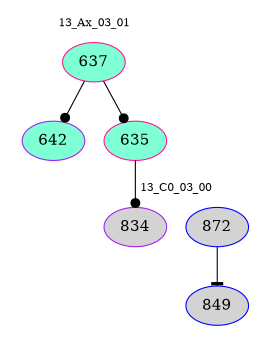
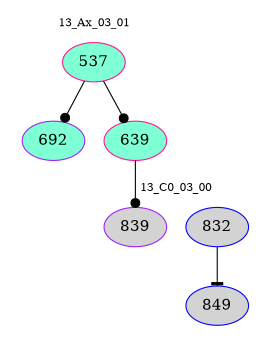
(94, 62) -> (94, 62)
(53, 141) -> (53, 141)
(135, 141) -> (135, 141)
(135, 227) -> (135, 227)
(217, 227) -> (217, 227)
